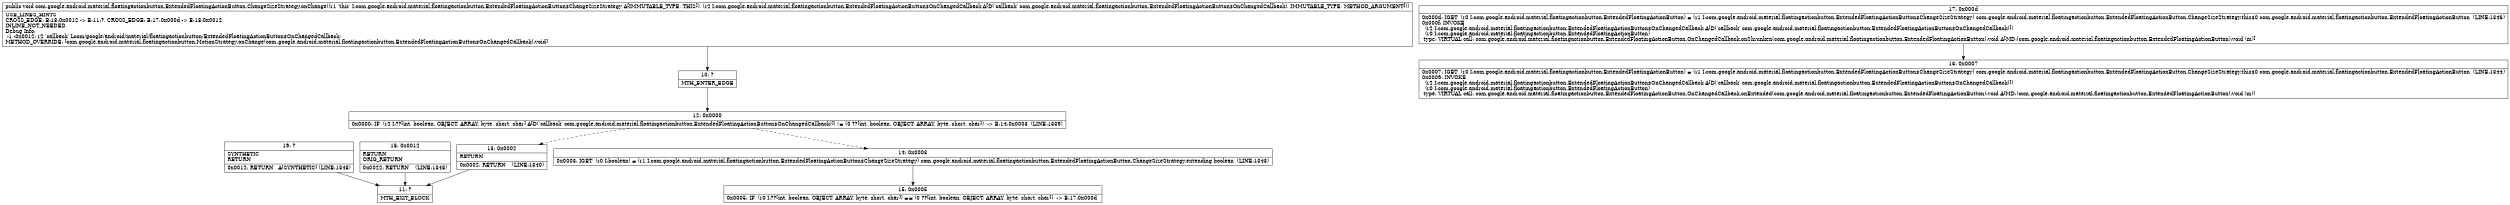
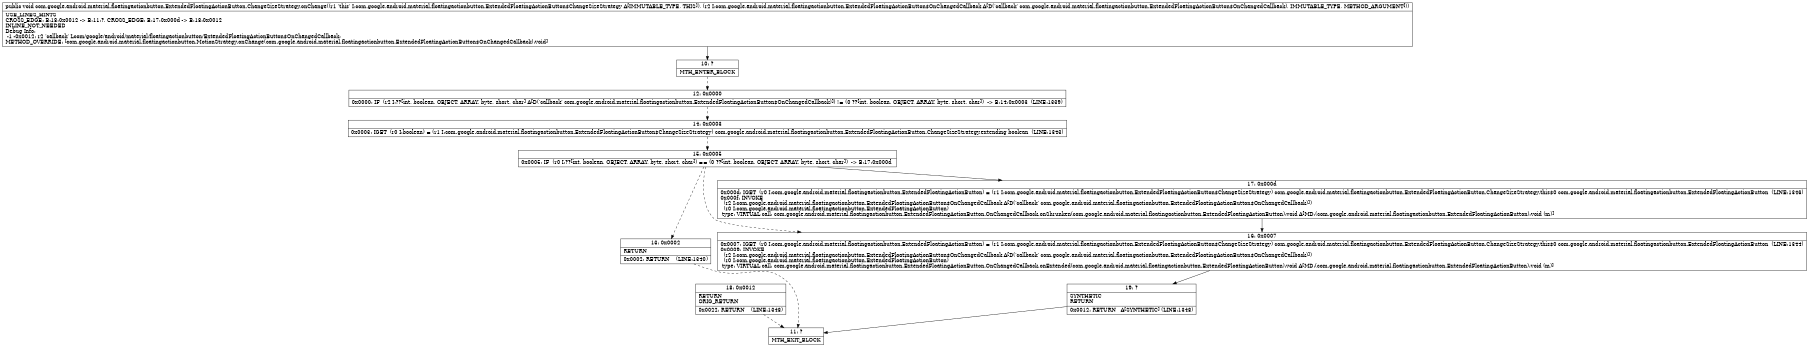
(707, 83) -> (707, 72)
(707, 98) -> (707, 82)
(586, 135) -> (688, 201)
none -> (908, 174)
(913, 174) -> (707, 142)
(405, 177) -> (772, 320)
(450, 177) -> (764, 271)
none -> (728, 224)
none -> (1193, 277)
